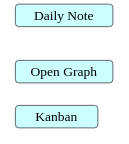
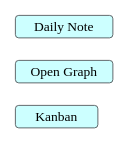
(64, 15) -> (64, 27)
